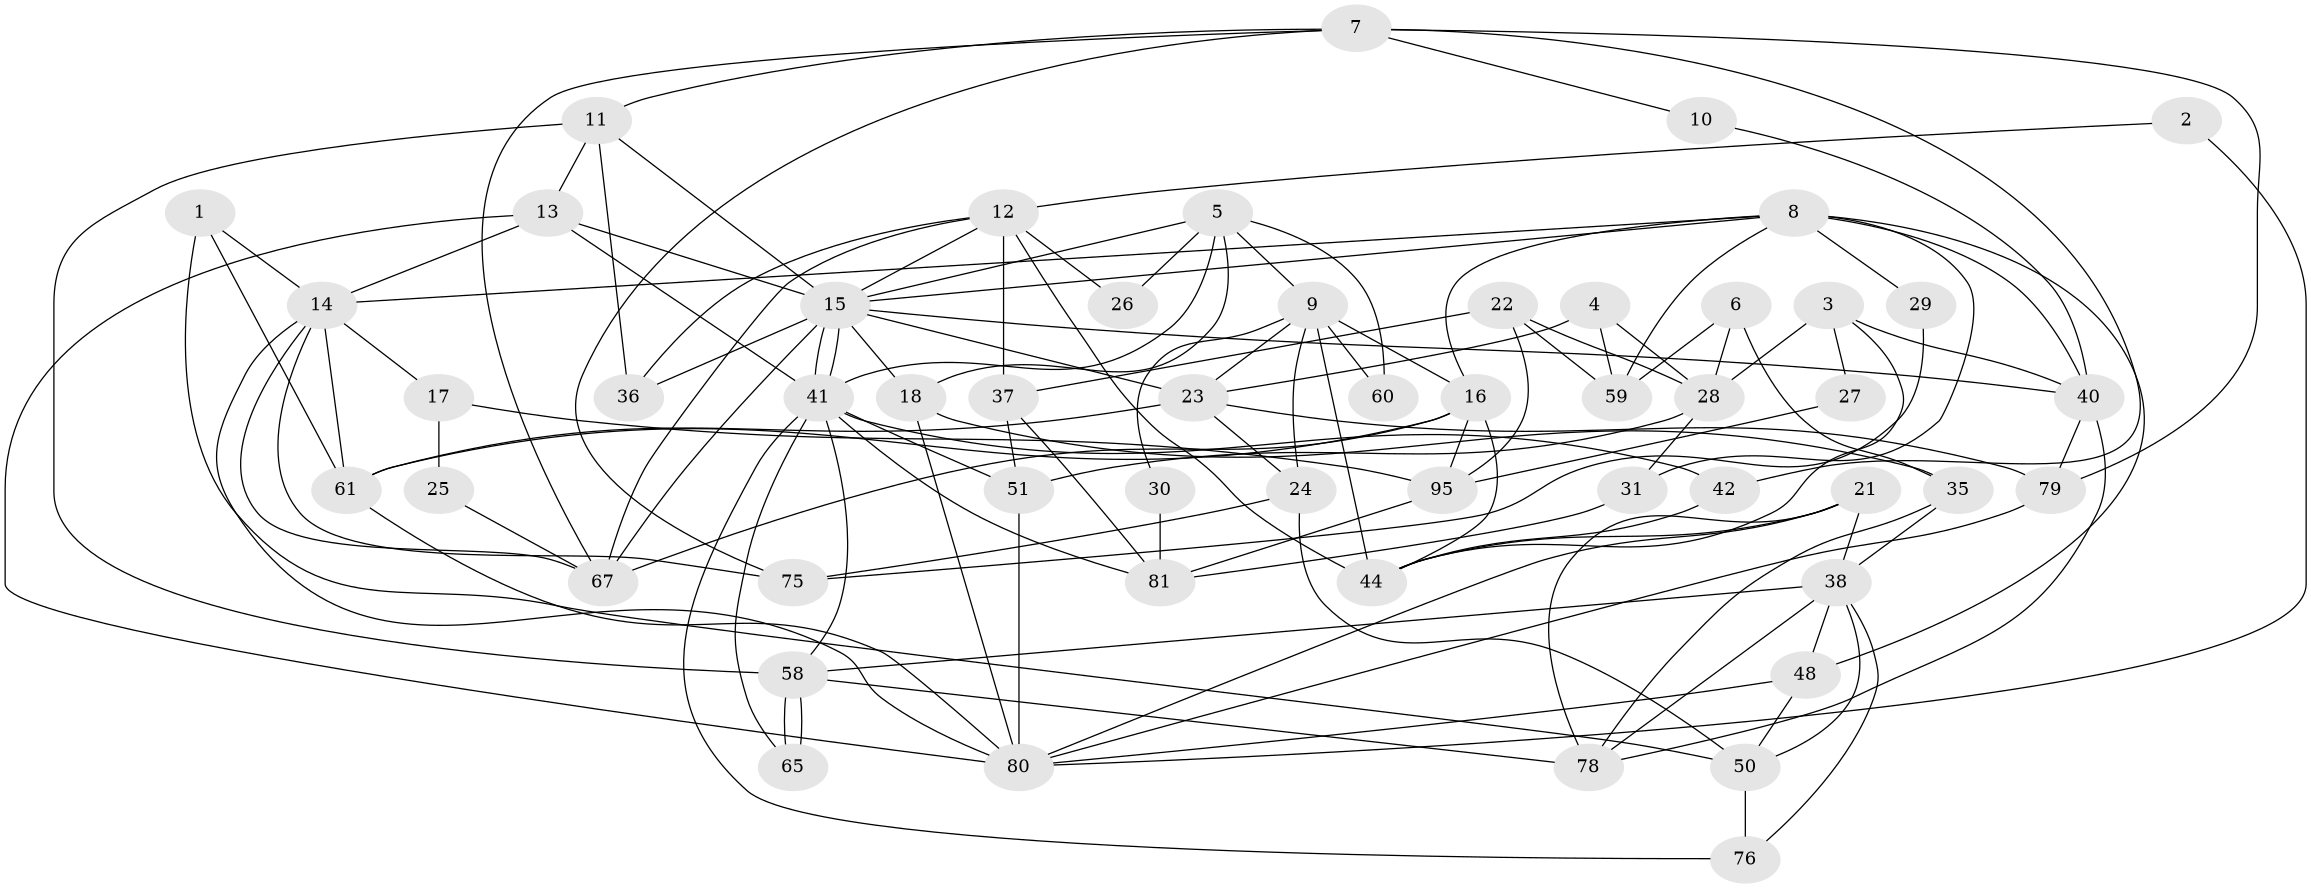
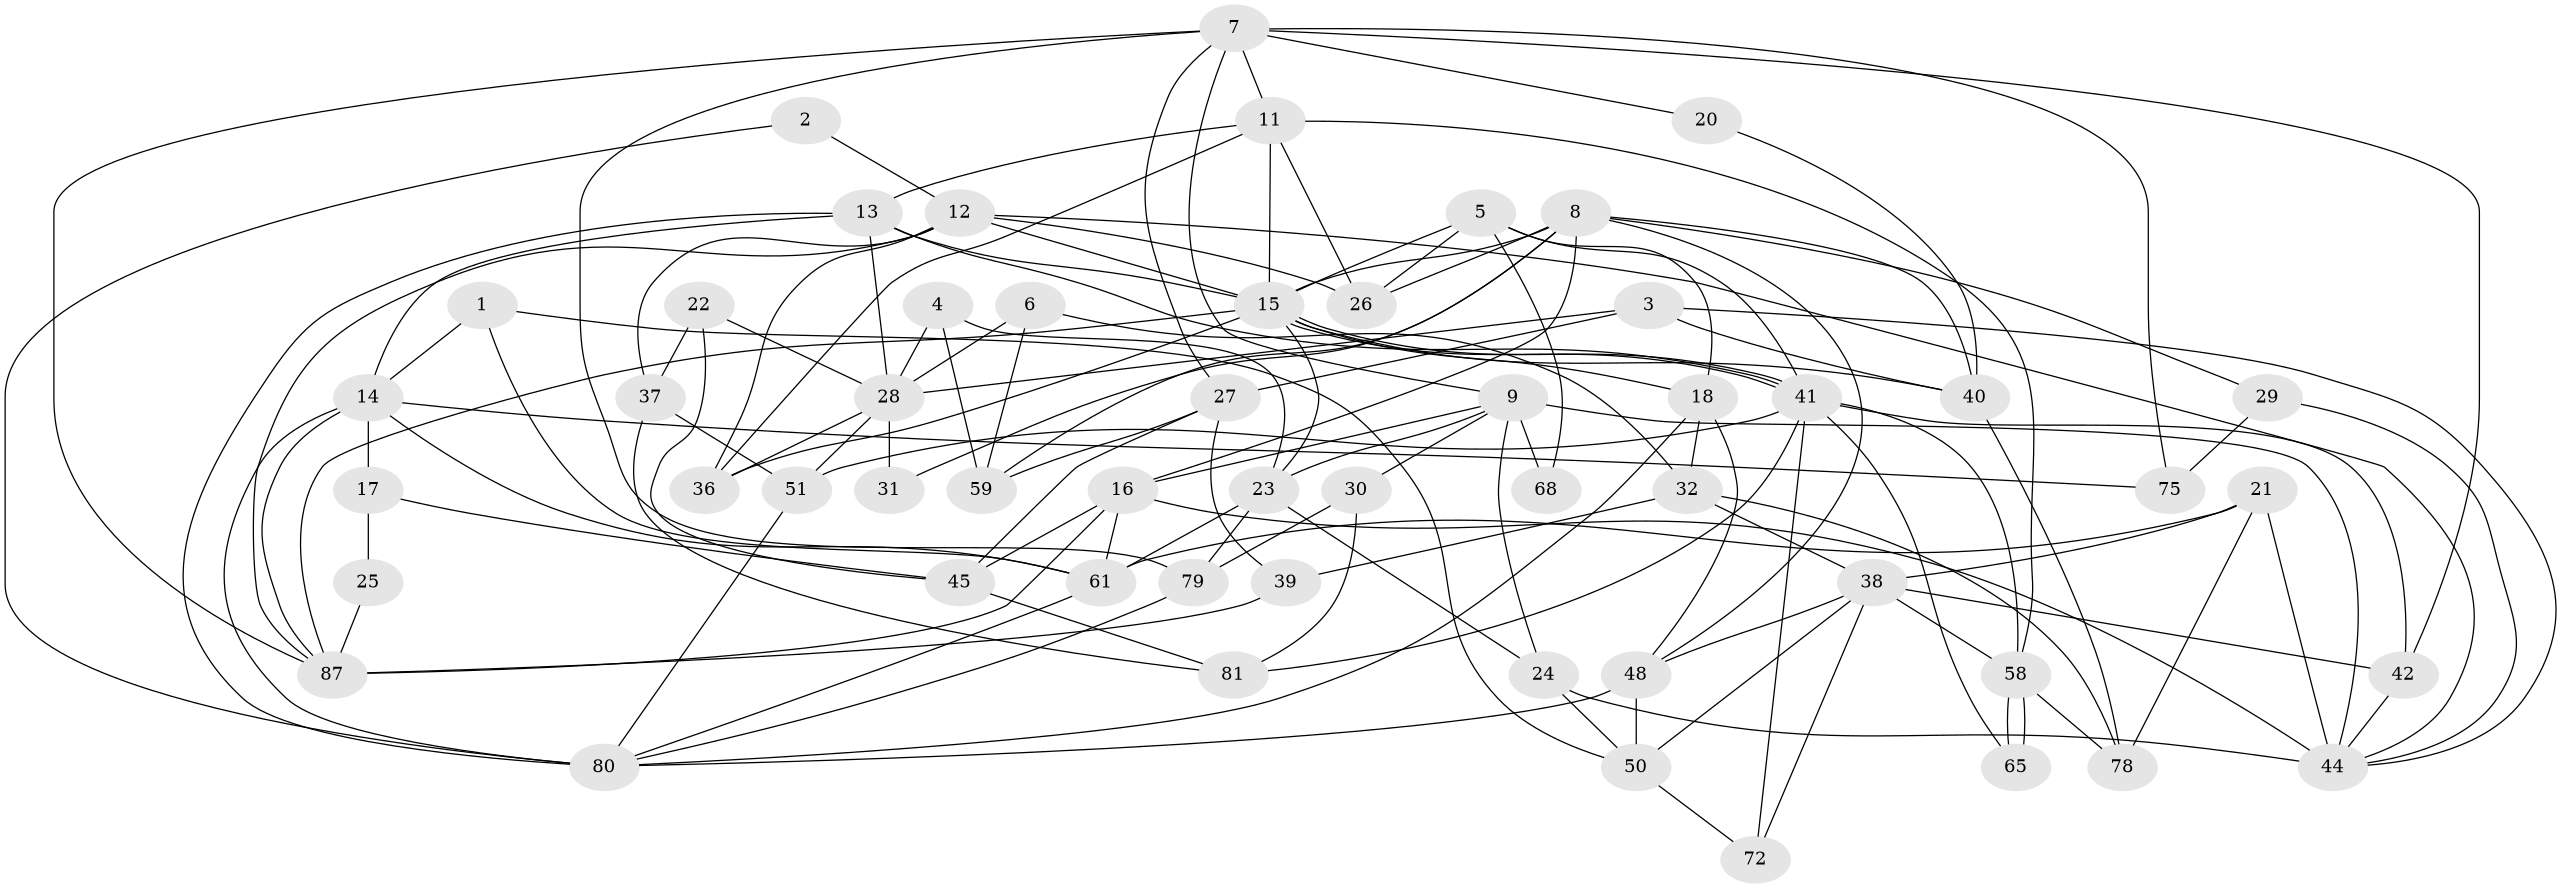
(1702, 121) -> (1707, 121)
none -> (1146, 208)
none -> (1316, 213)
(1261, 255) -> (1195, 267)
(1093, 257) -> (1470, 260)
none -> (879, 309)
(1551, 345) -> (1075, 453)
(1383, 398) -> (1546, 490)
none -> (797, 444)
(2070, 444) -> (1256, 547)
(1442, 490) -> (960, 583)
(1958, 490) -> (1688, 490)
(1060, 540) -> (1933, 735)
(1401, 547) -> none
none -> (1720, 550)
none -> (2501, 572)
(603, 583) -> (332, 675)
none -> (1286, 583)
(1435, 600) -> (1682, 536)
(1713, 675) -> (2138, 629)
(1745, 860) -> (1756, 860)
